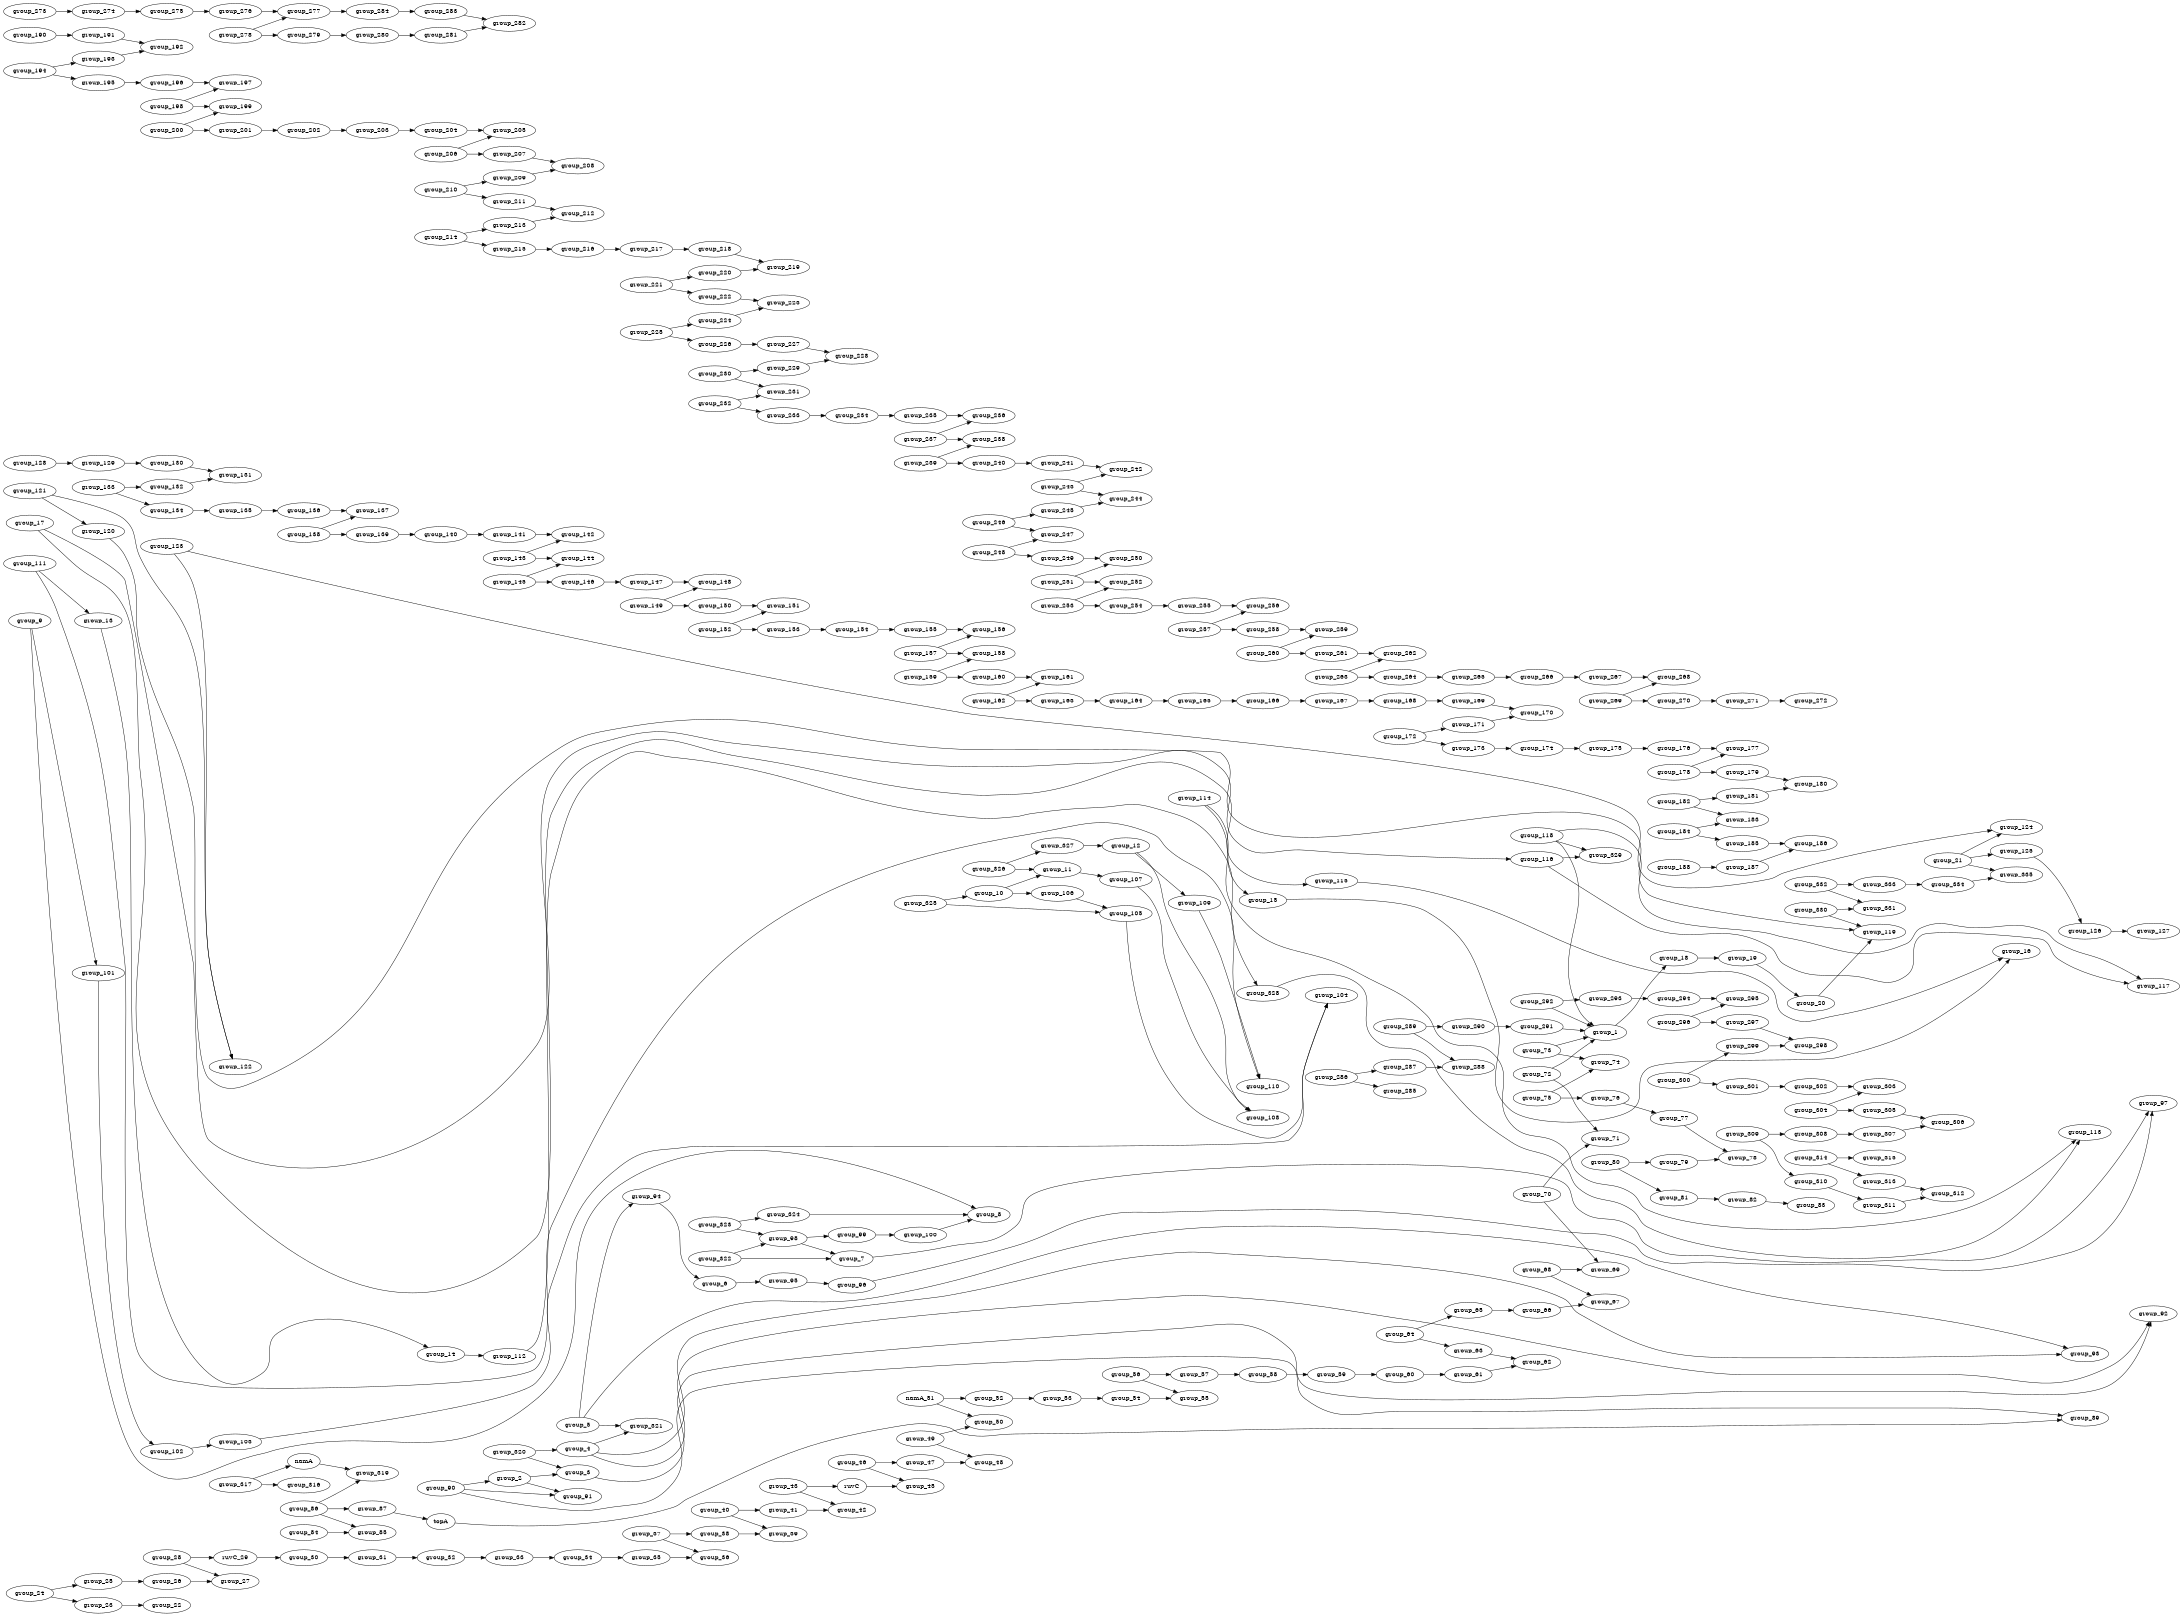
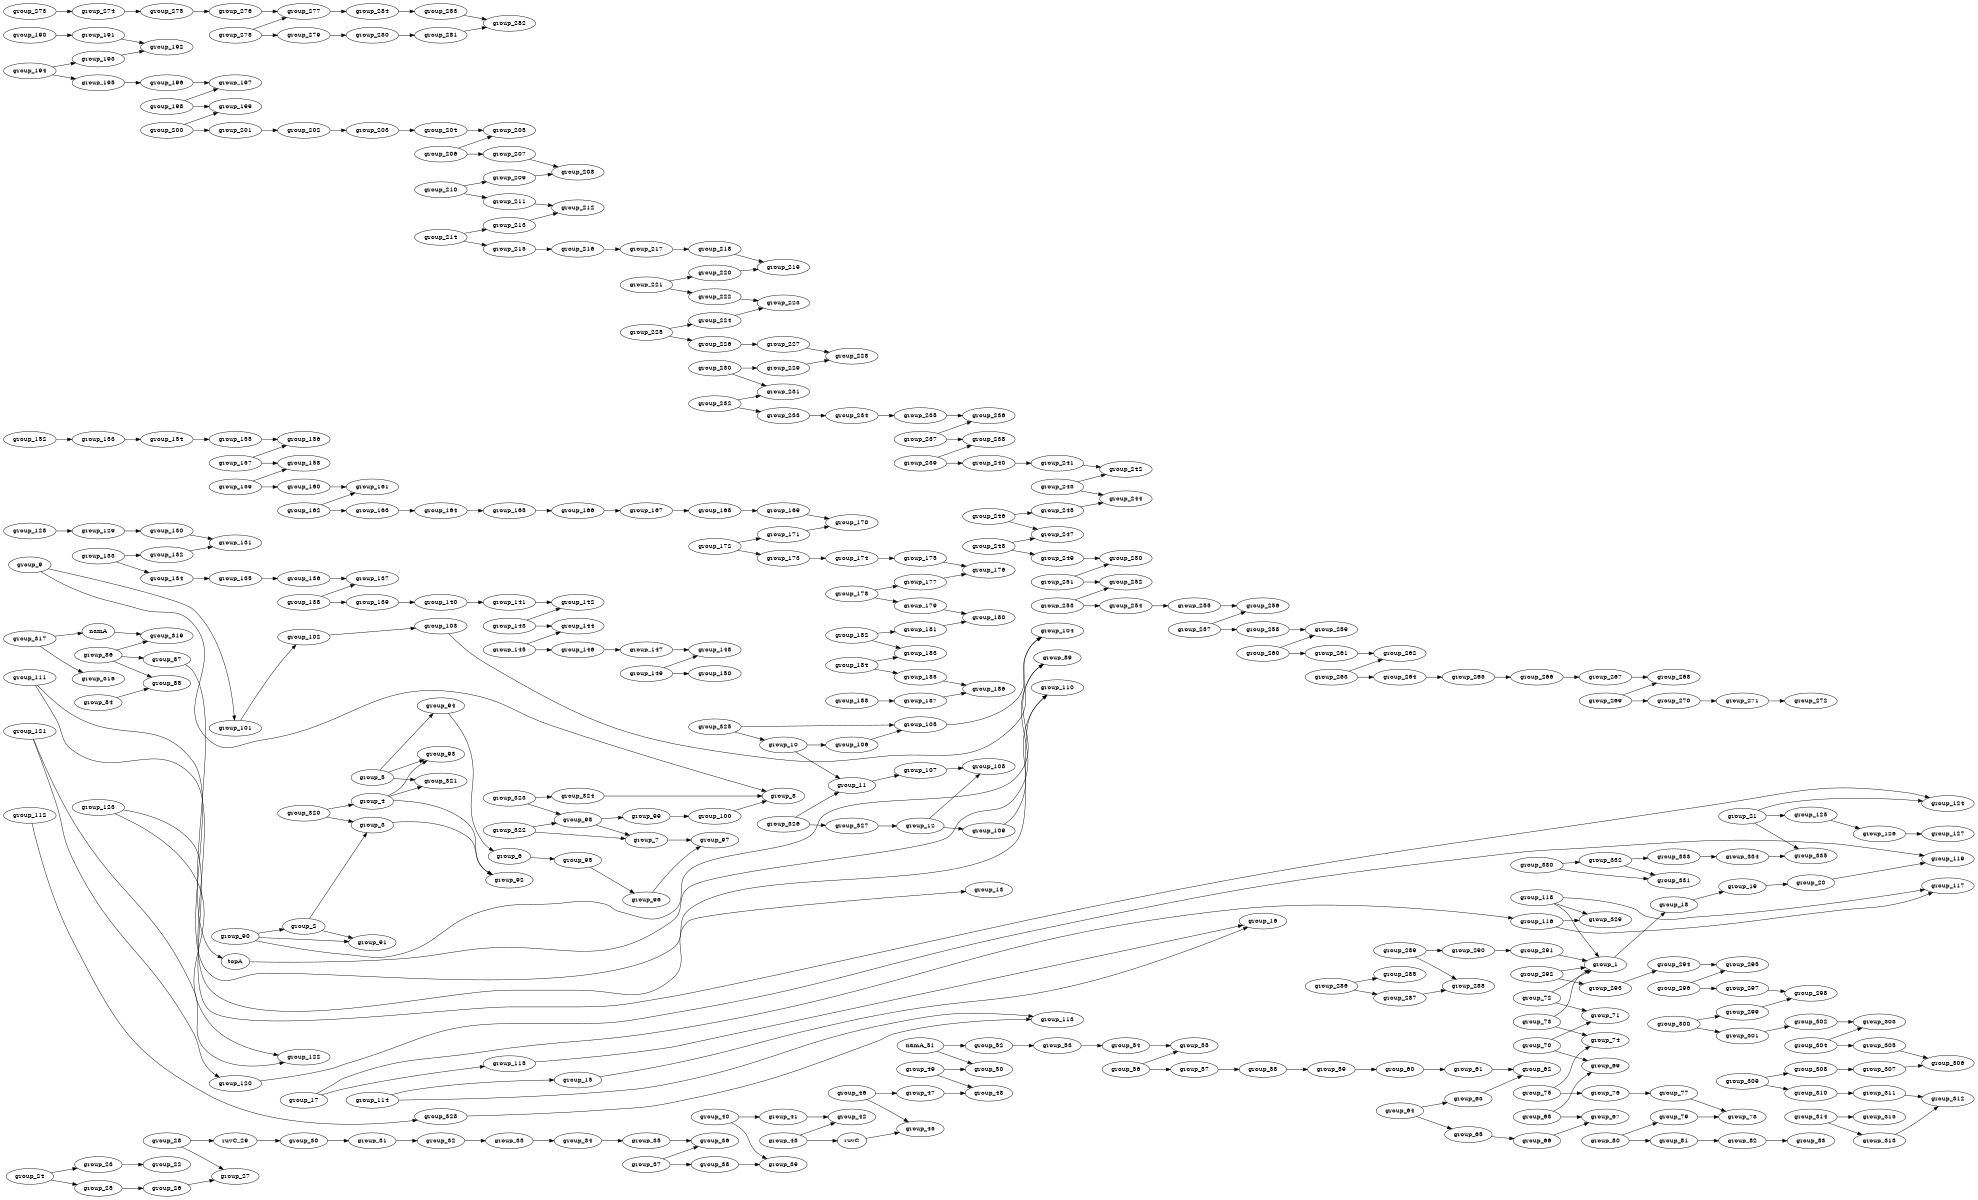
(783, 606) -> none
(1706, 748) -> (952, 576)
(1843, 920) -> (1569, 863)
(441, 1354) -> none
